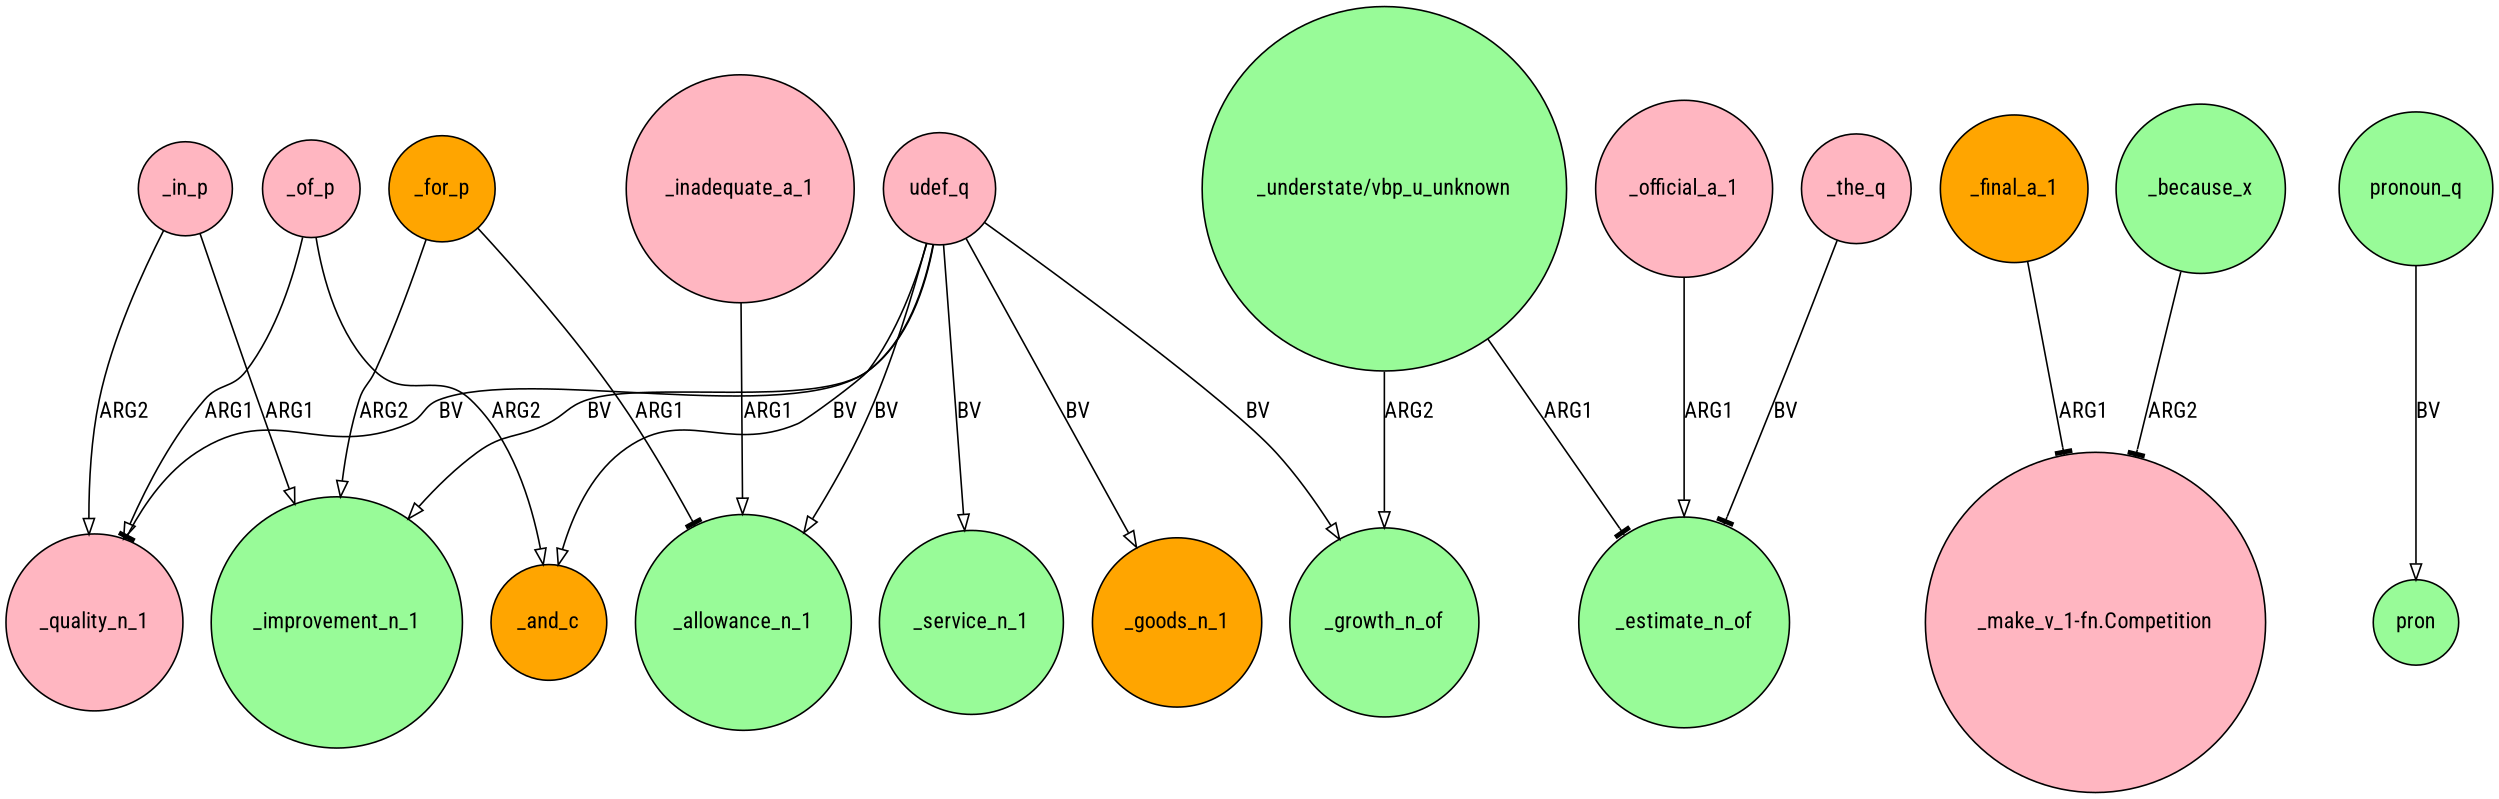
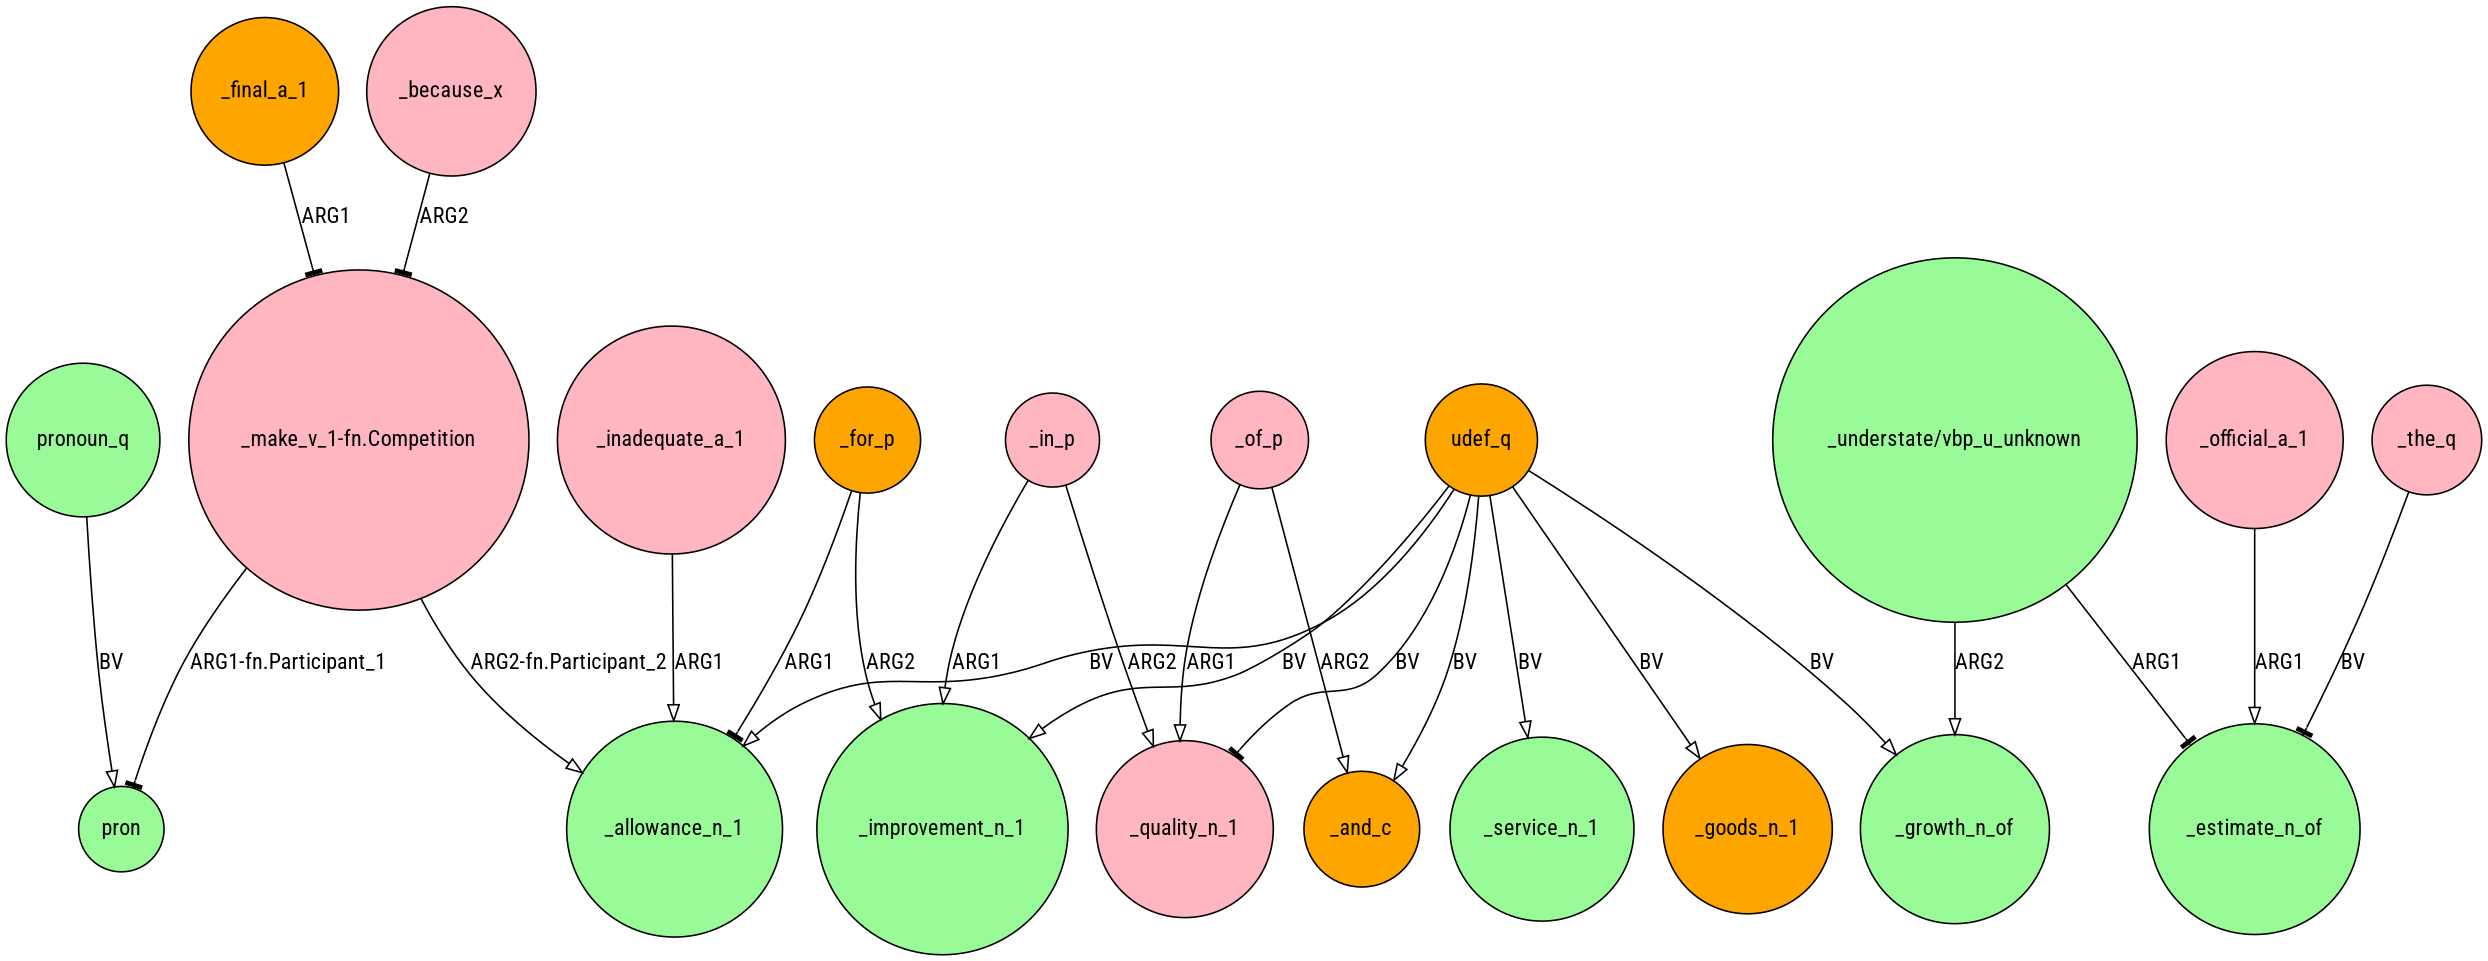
(940, 189) -> (1481, 440)
(2201, 189) -> (451, 91)
none -> (180, 668)
none -> (484, 691)
